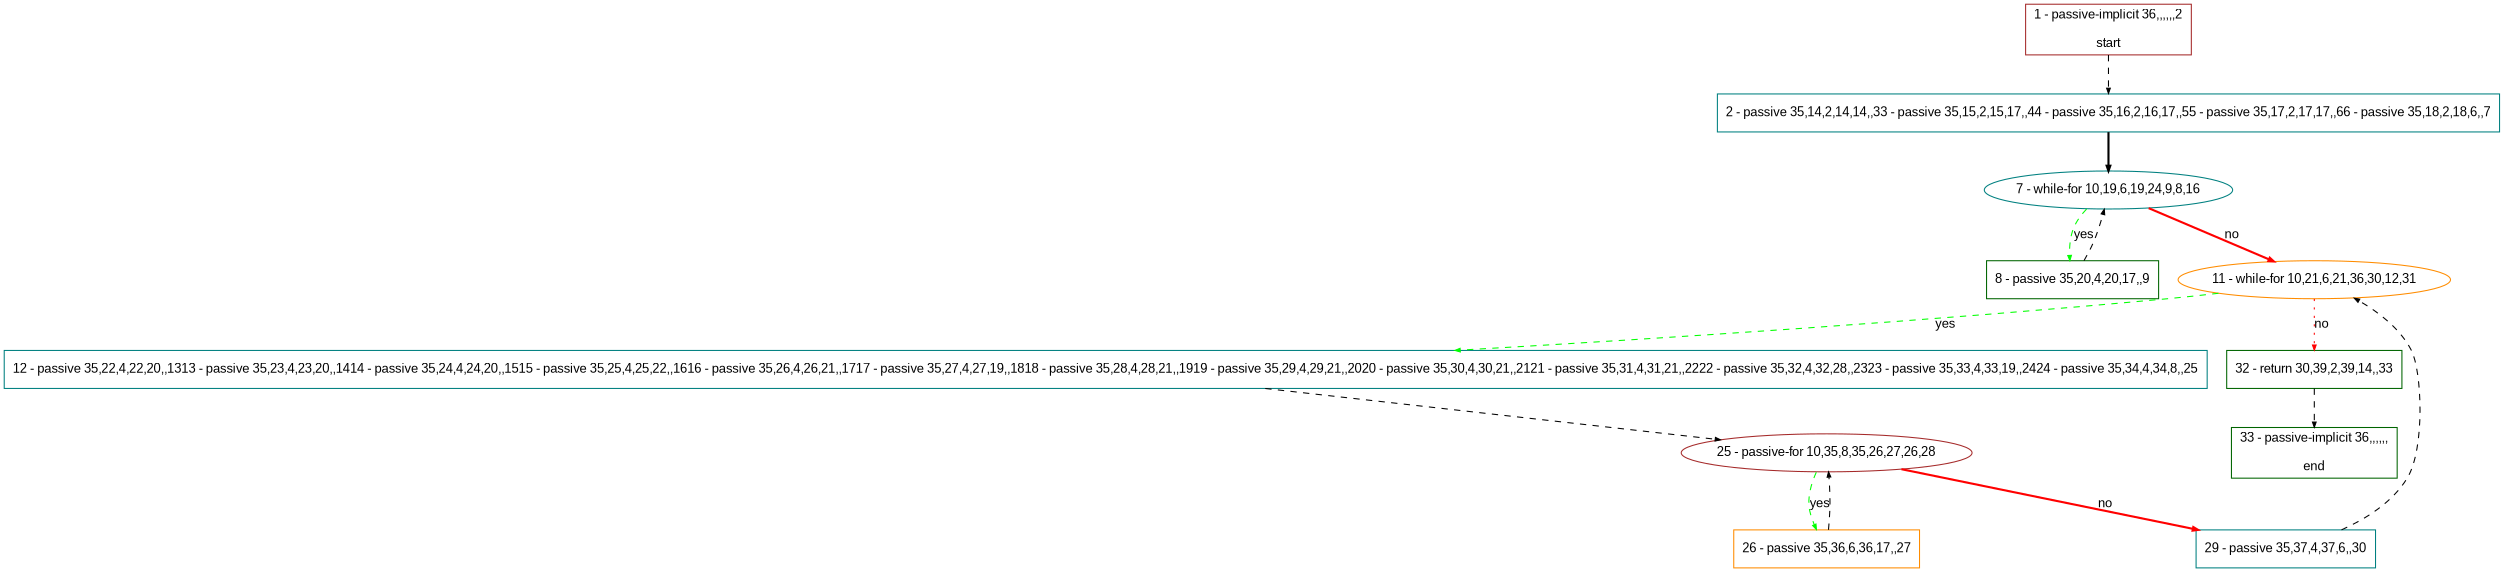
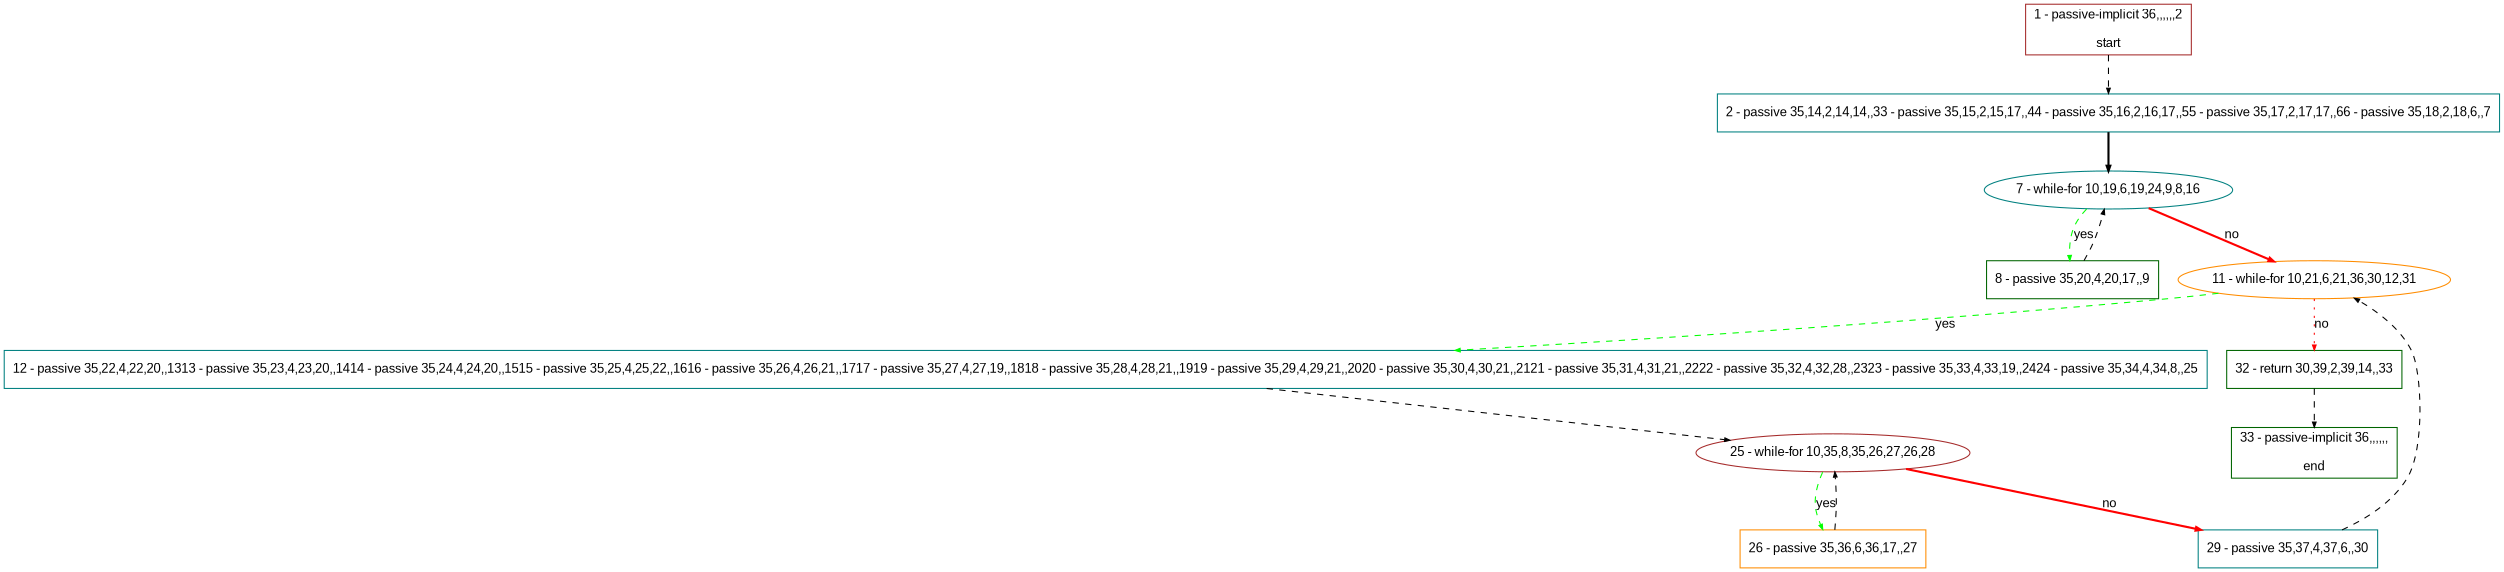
(1827, 453) -> (1833, 453)
